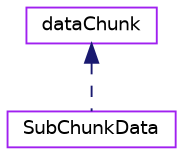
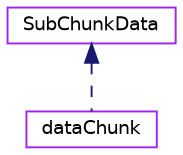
(92, 87) -> (92, 87)
